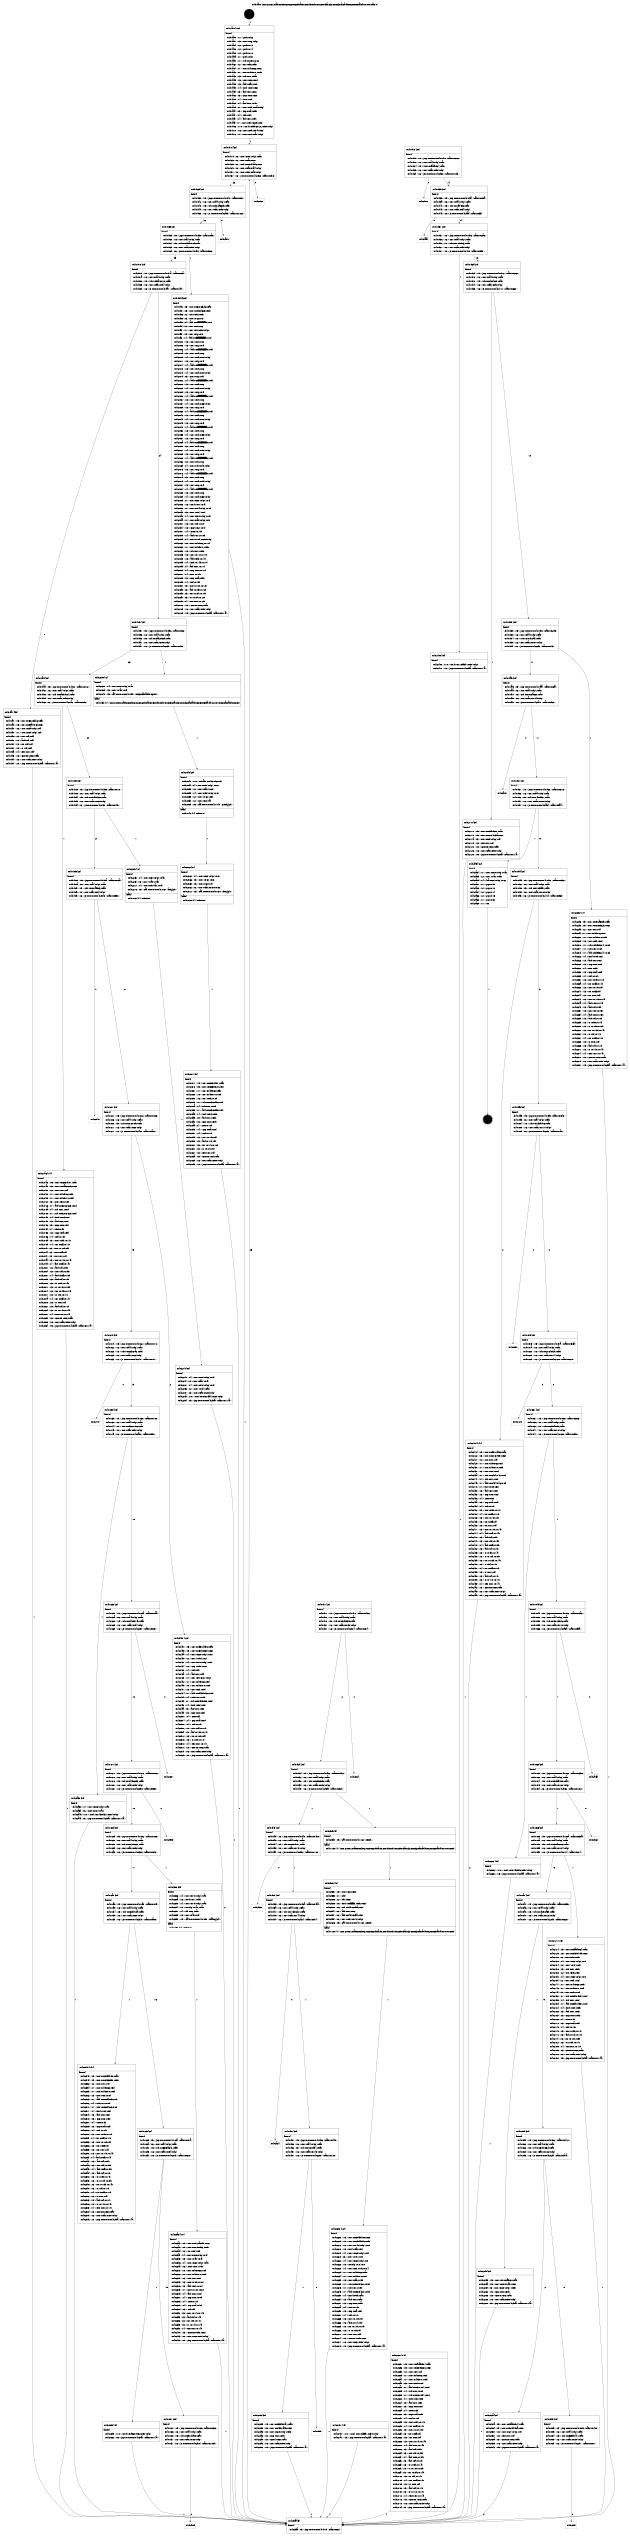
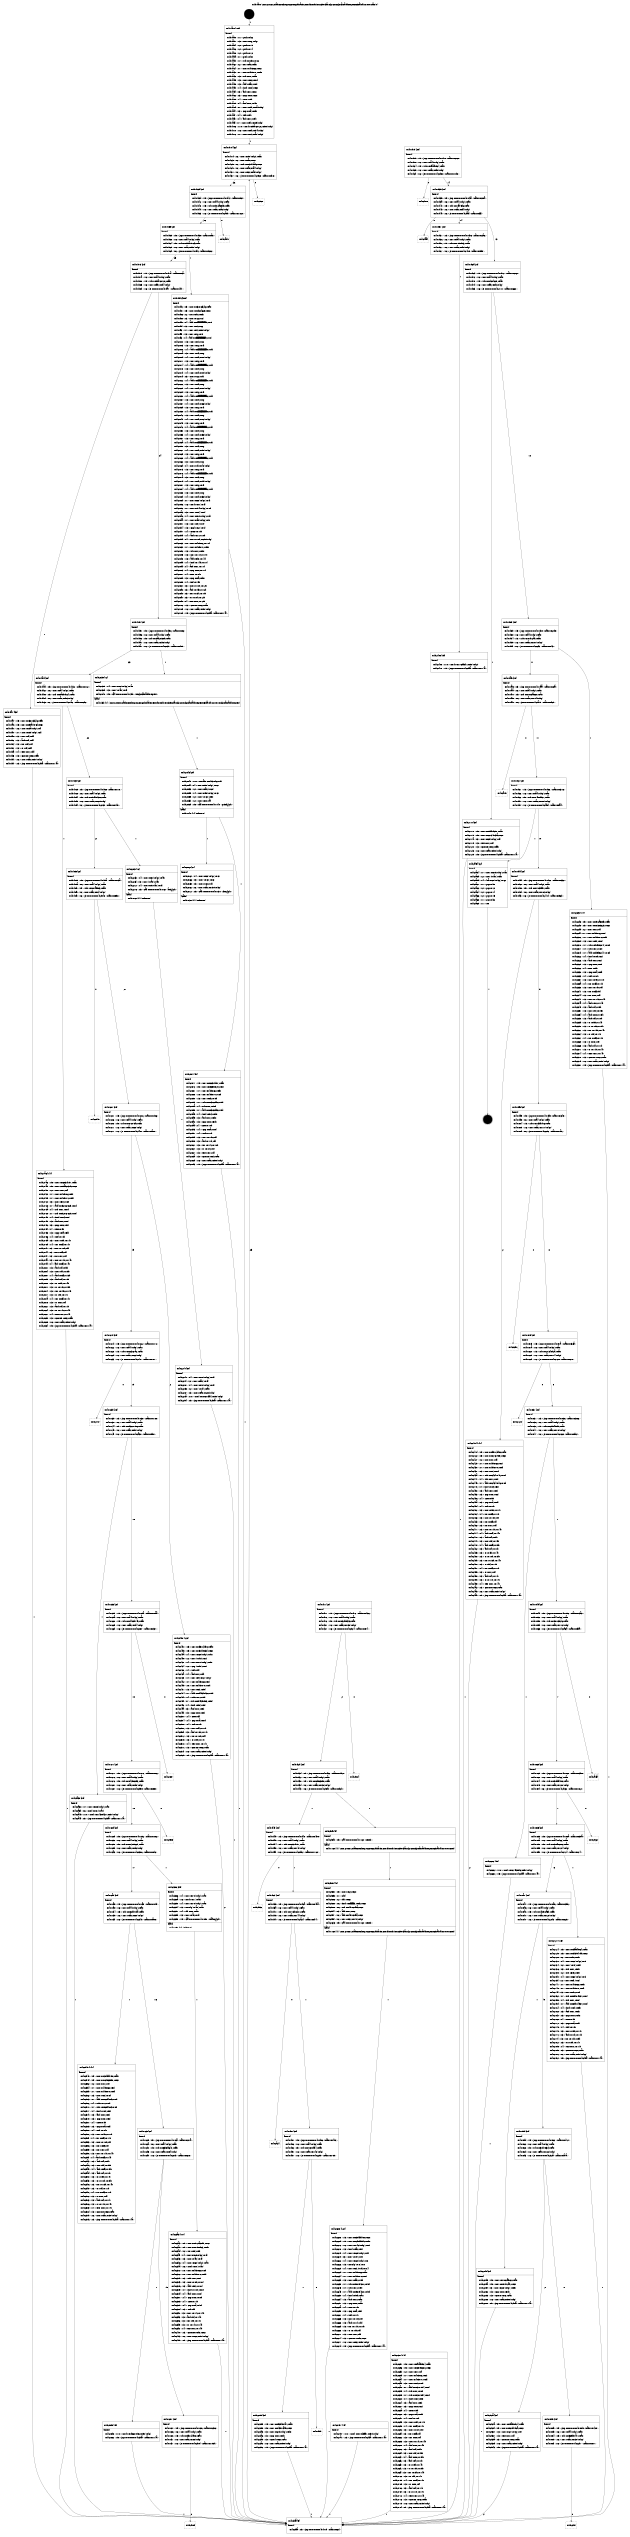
(475, 258) -> (494, 237)
(209, 987) -> (240, 942)
